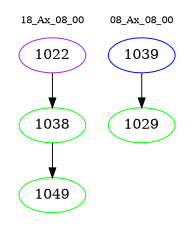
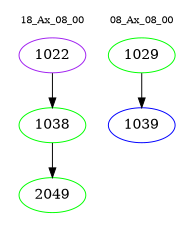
(142, 86) -> (142, 86)
(52, 195) -> (52, 195)
